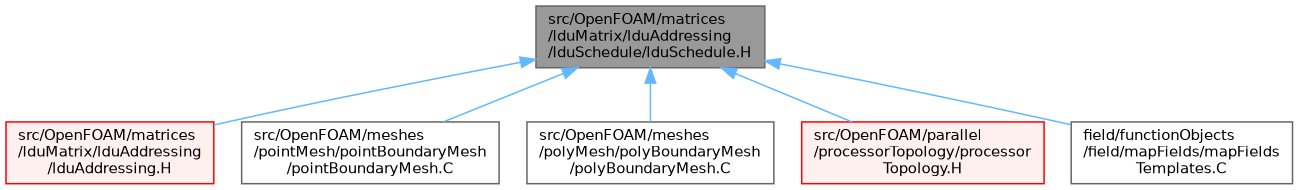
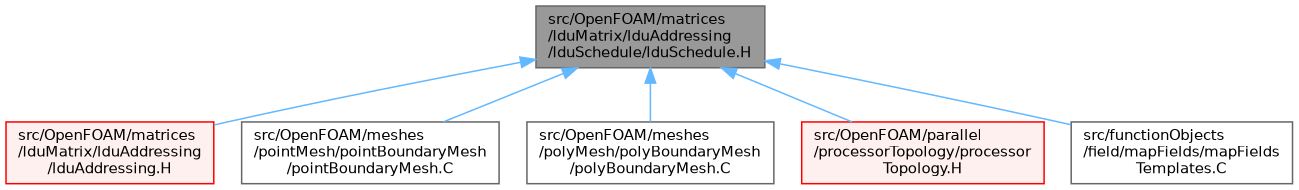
(1182, 153) -> (1182, 153)
